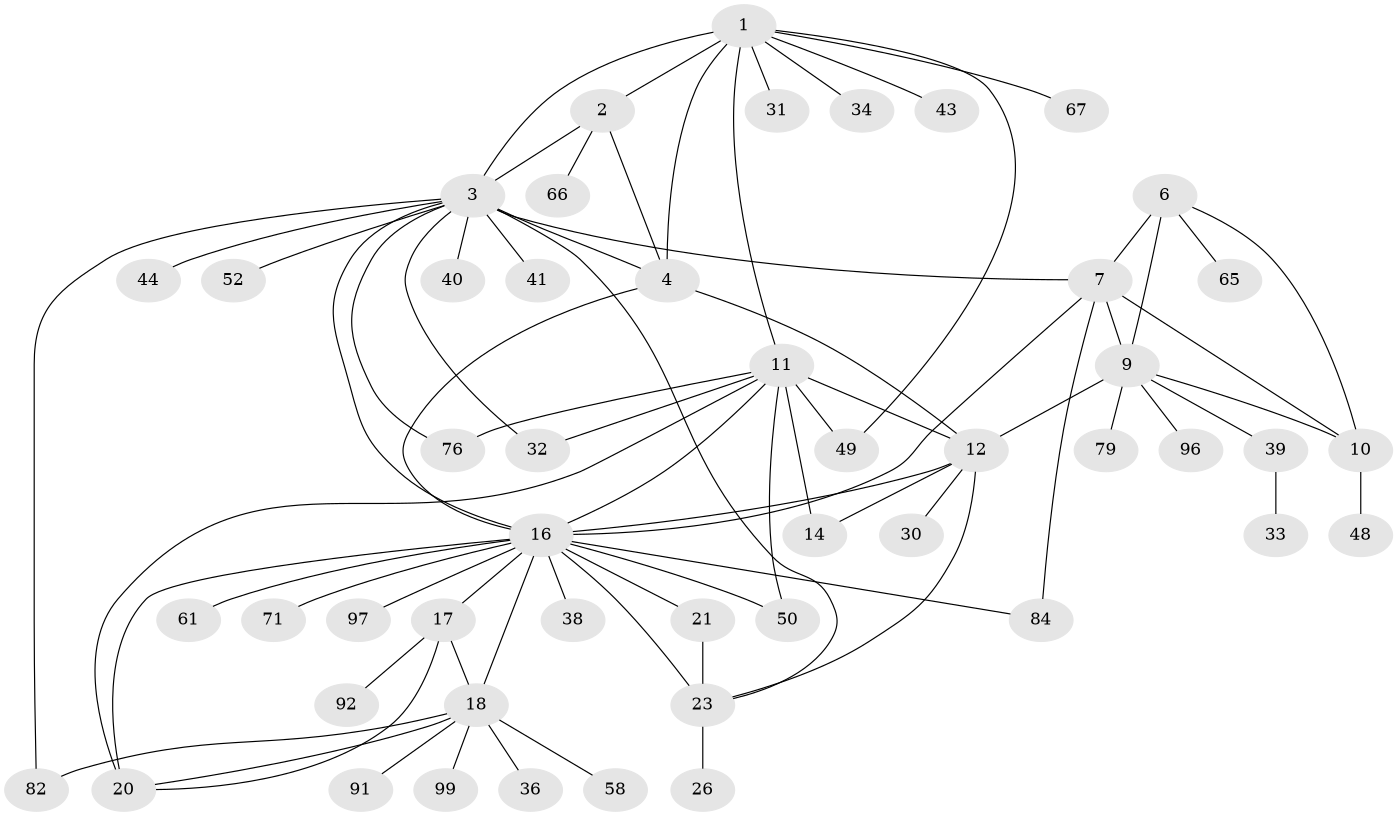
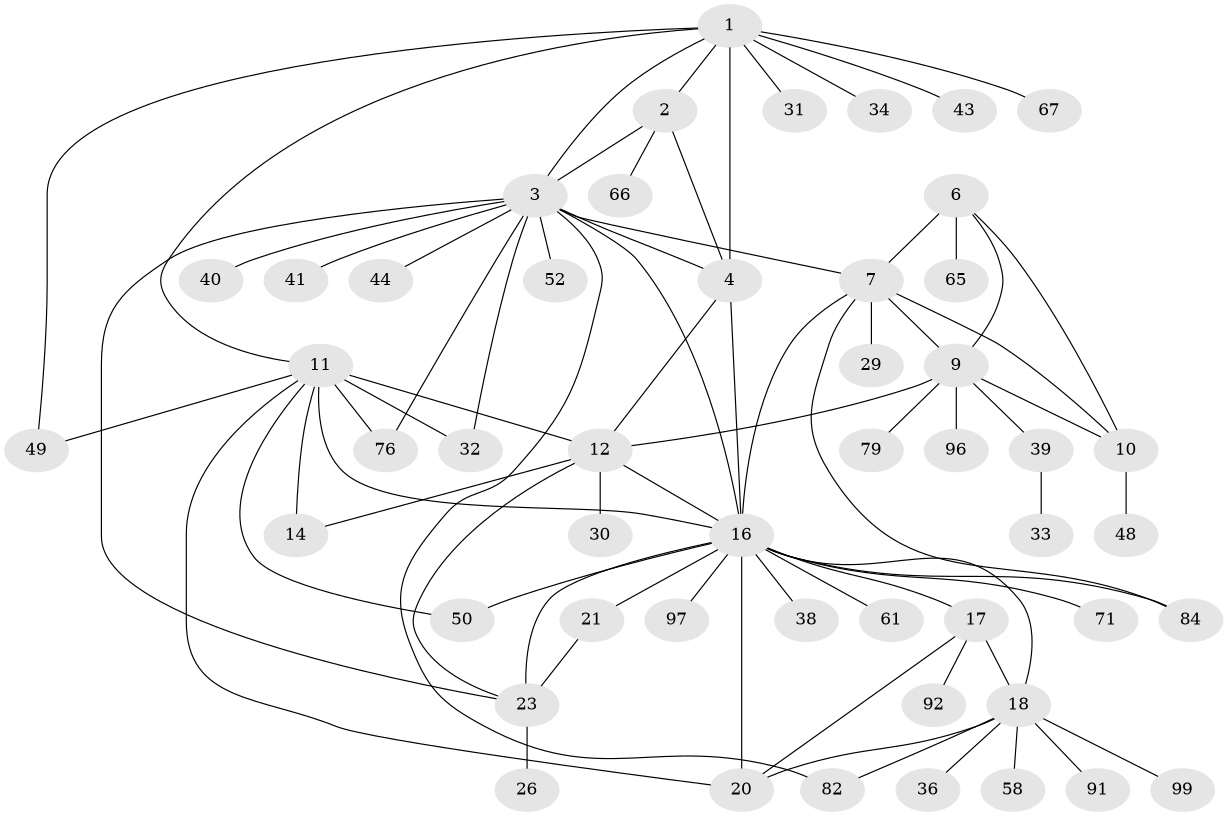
none -> (871, 366)
